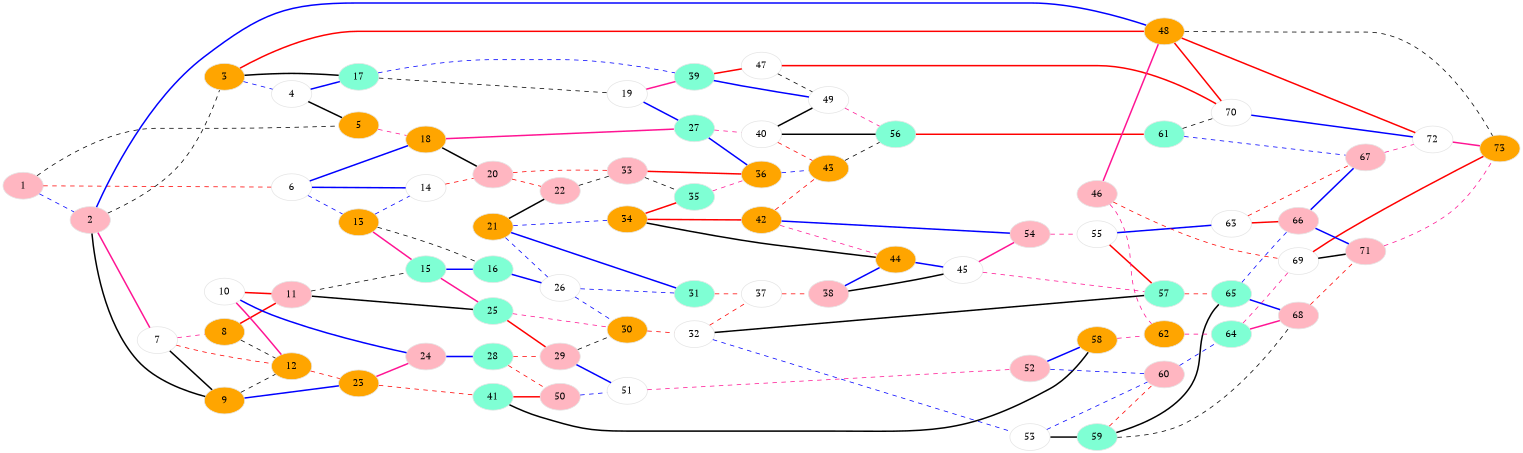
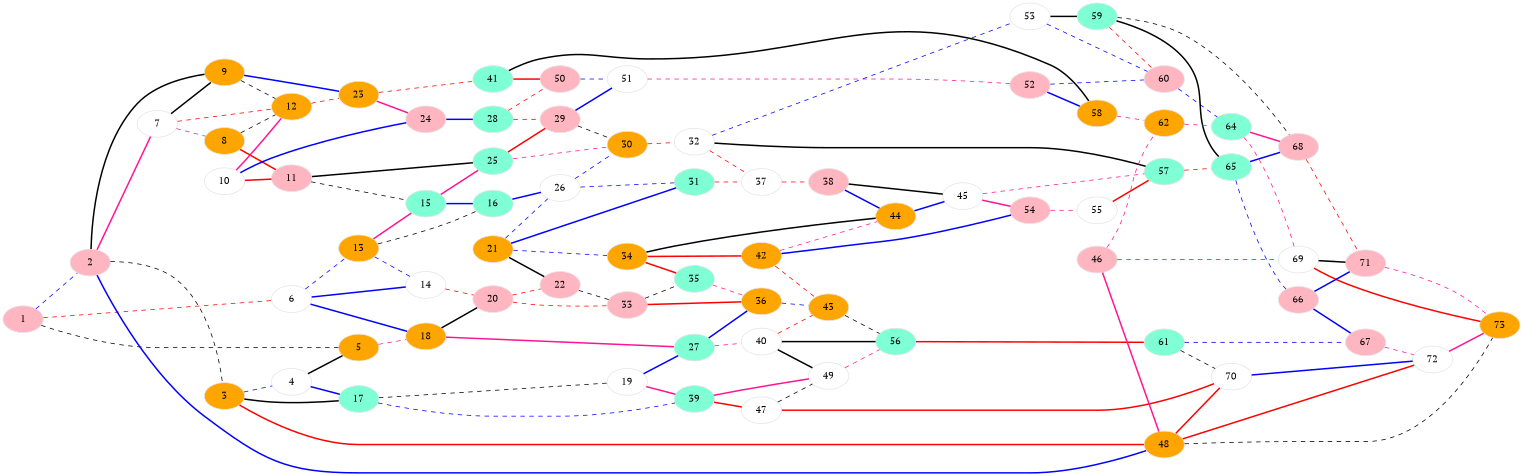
(761, 89) -> (761, 387)
(1231, 224) -> none
